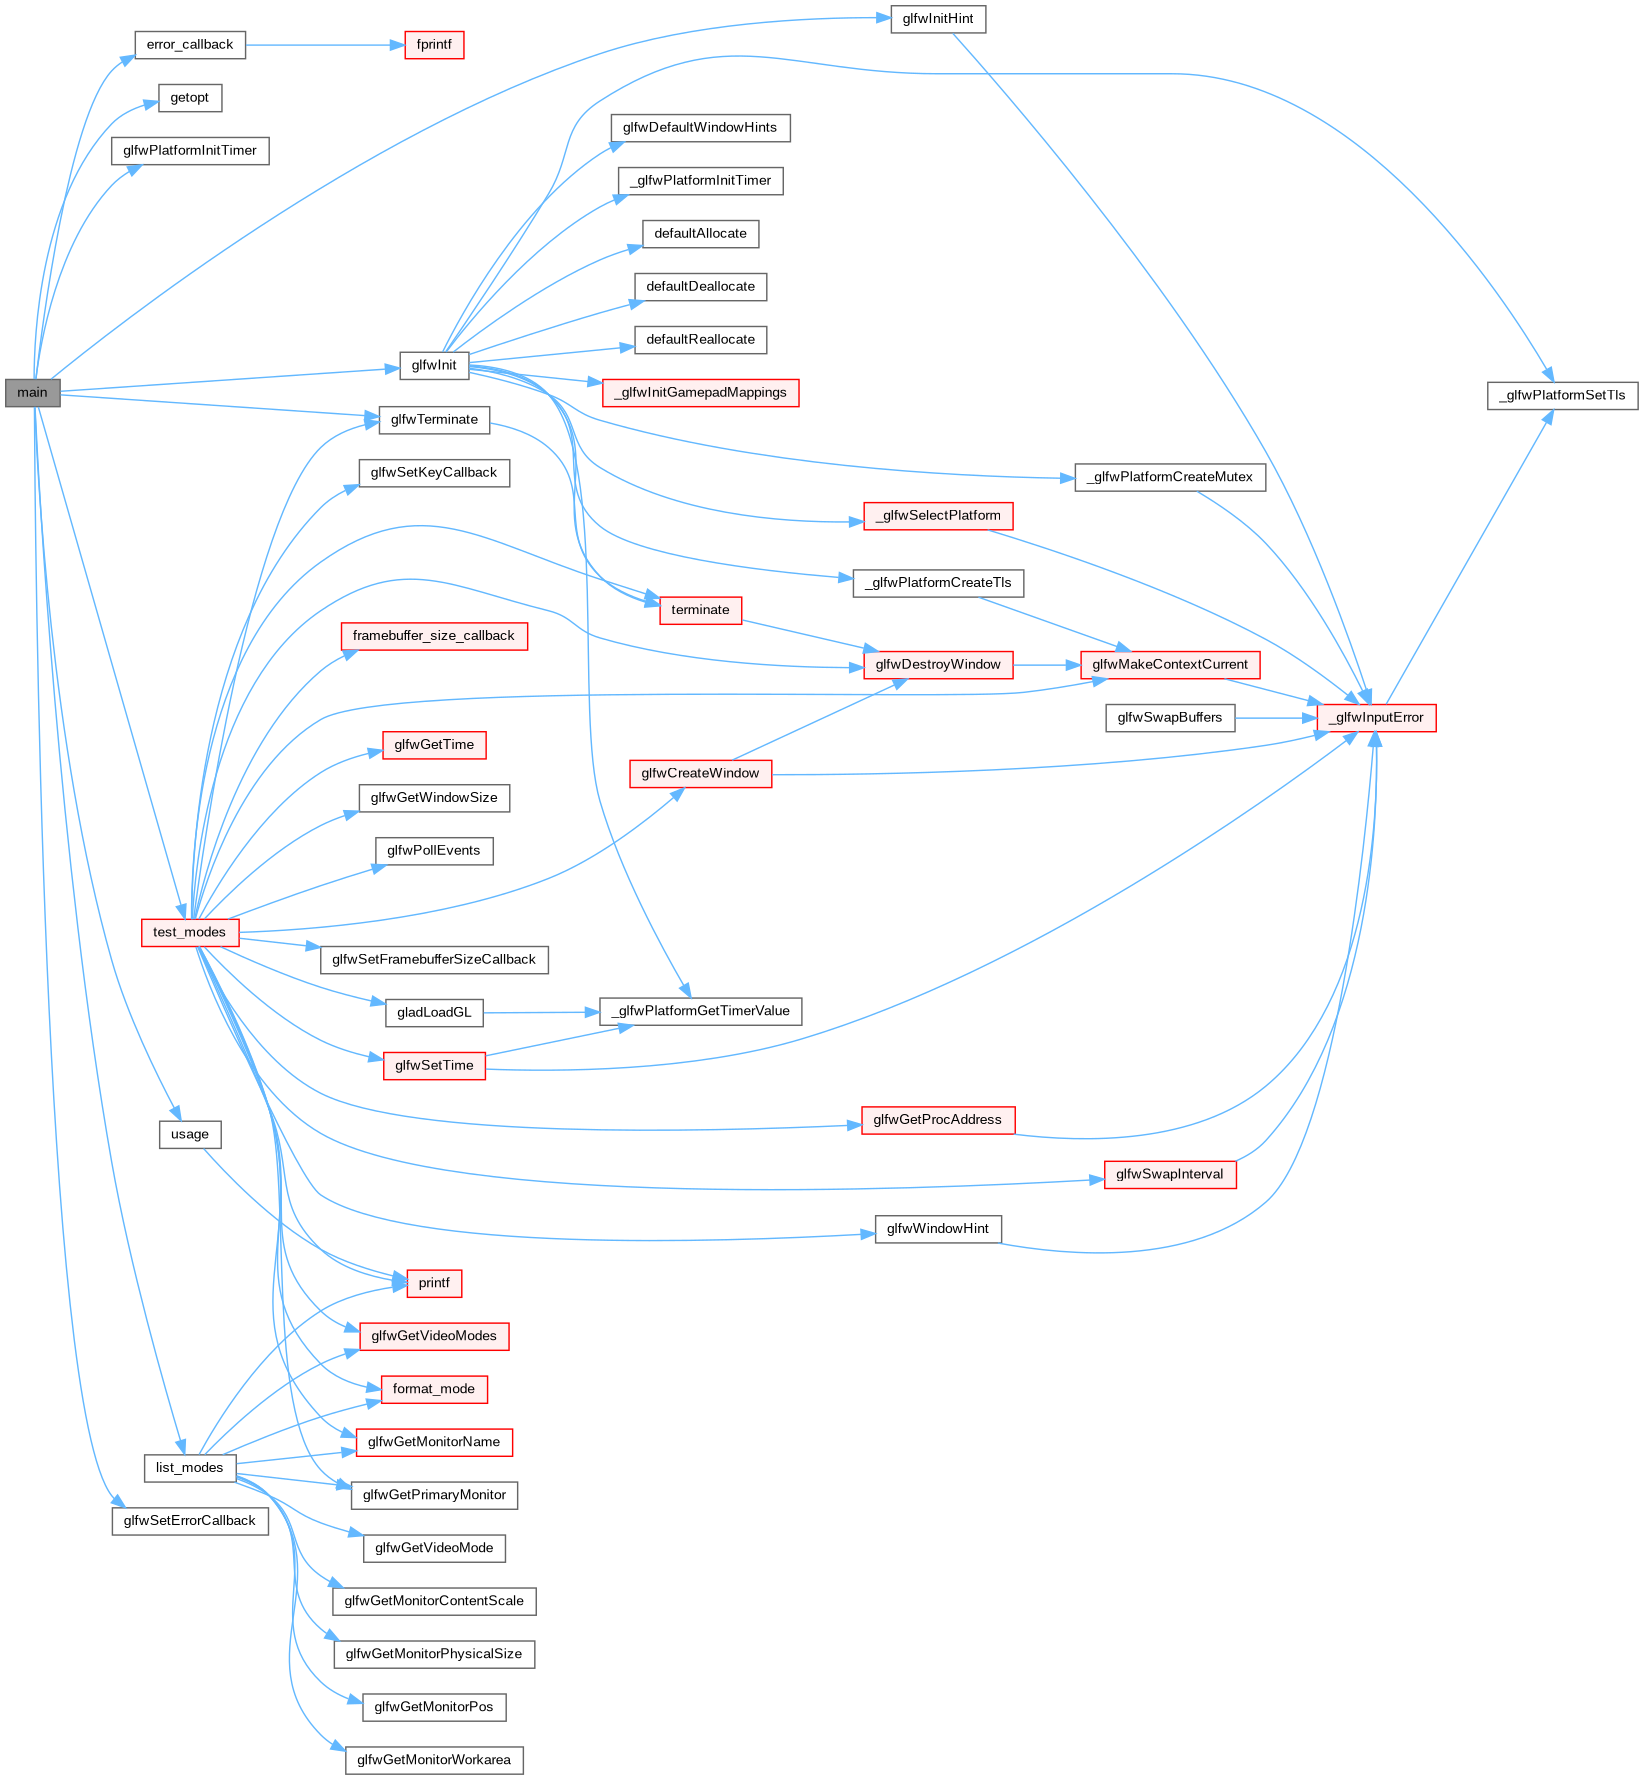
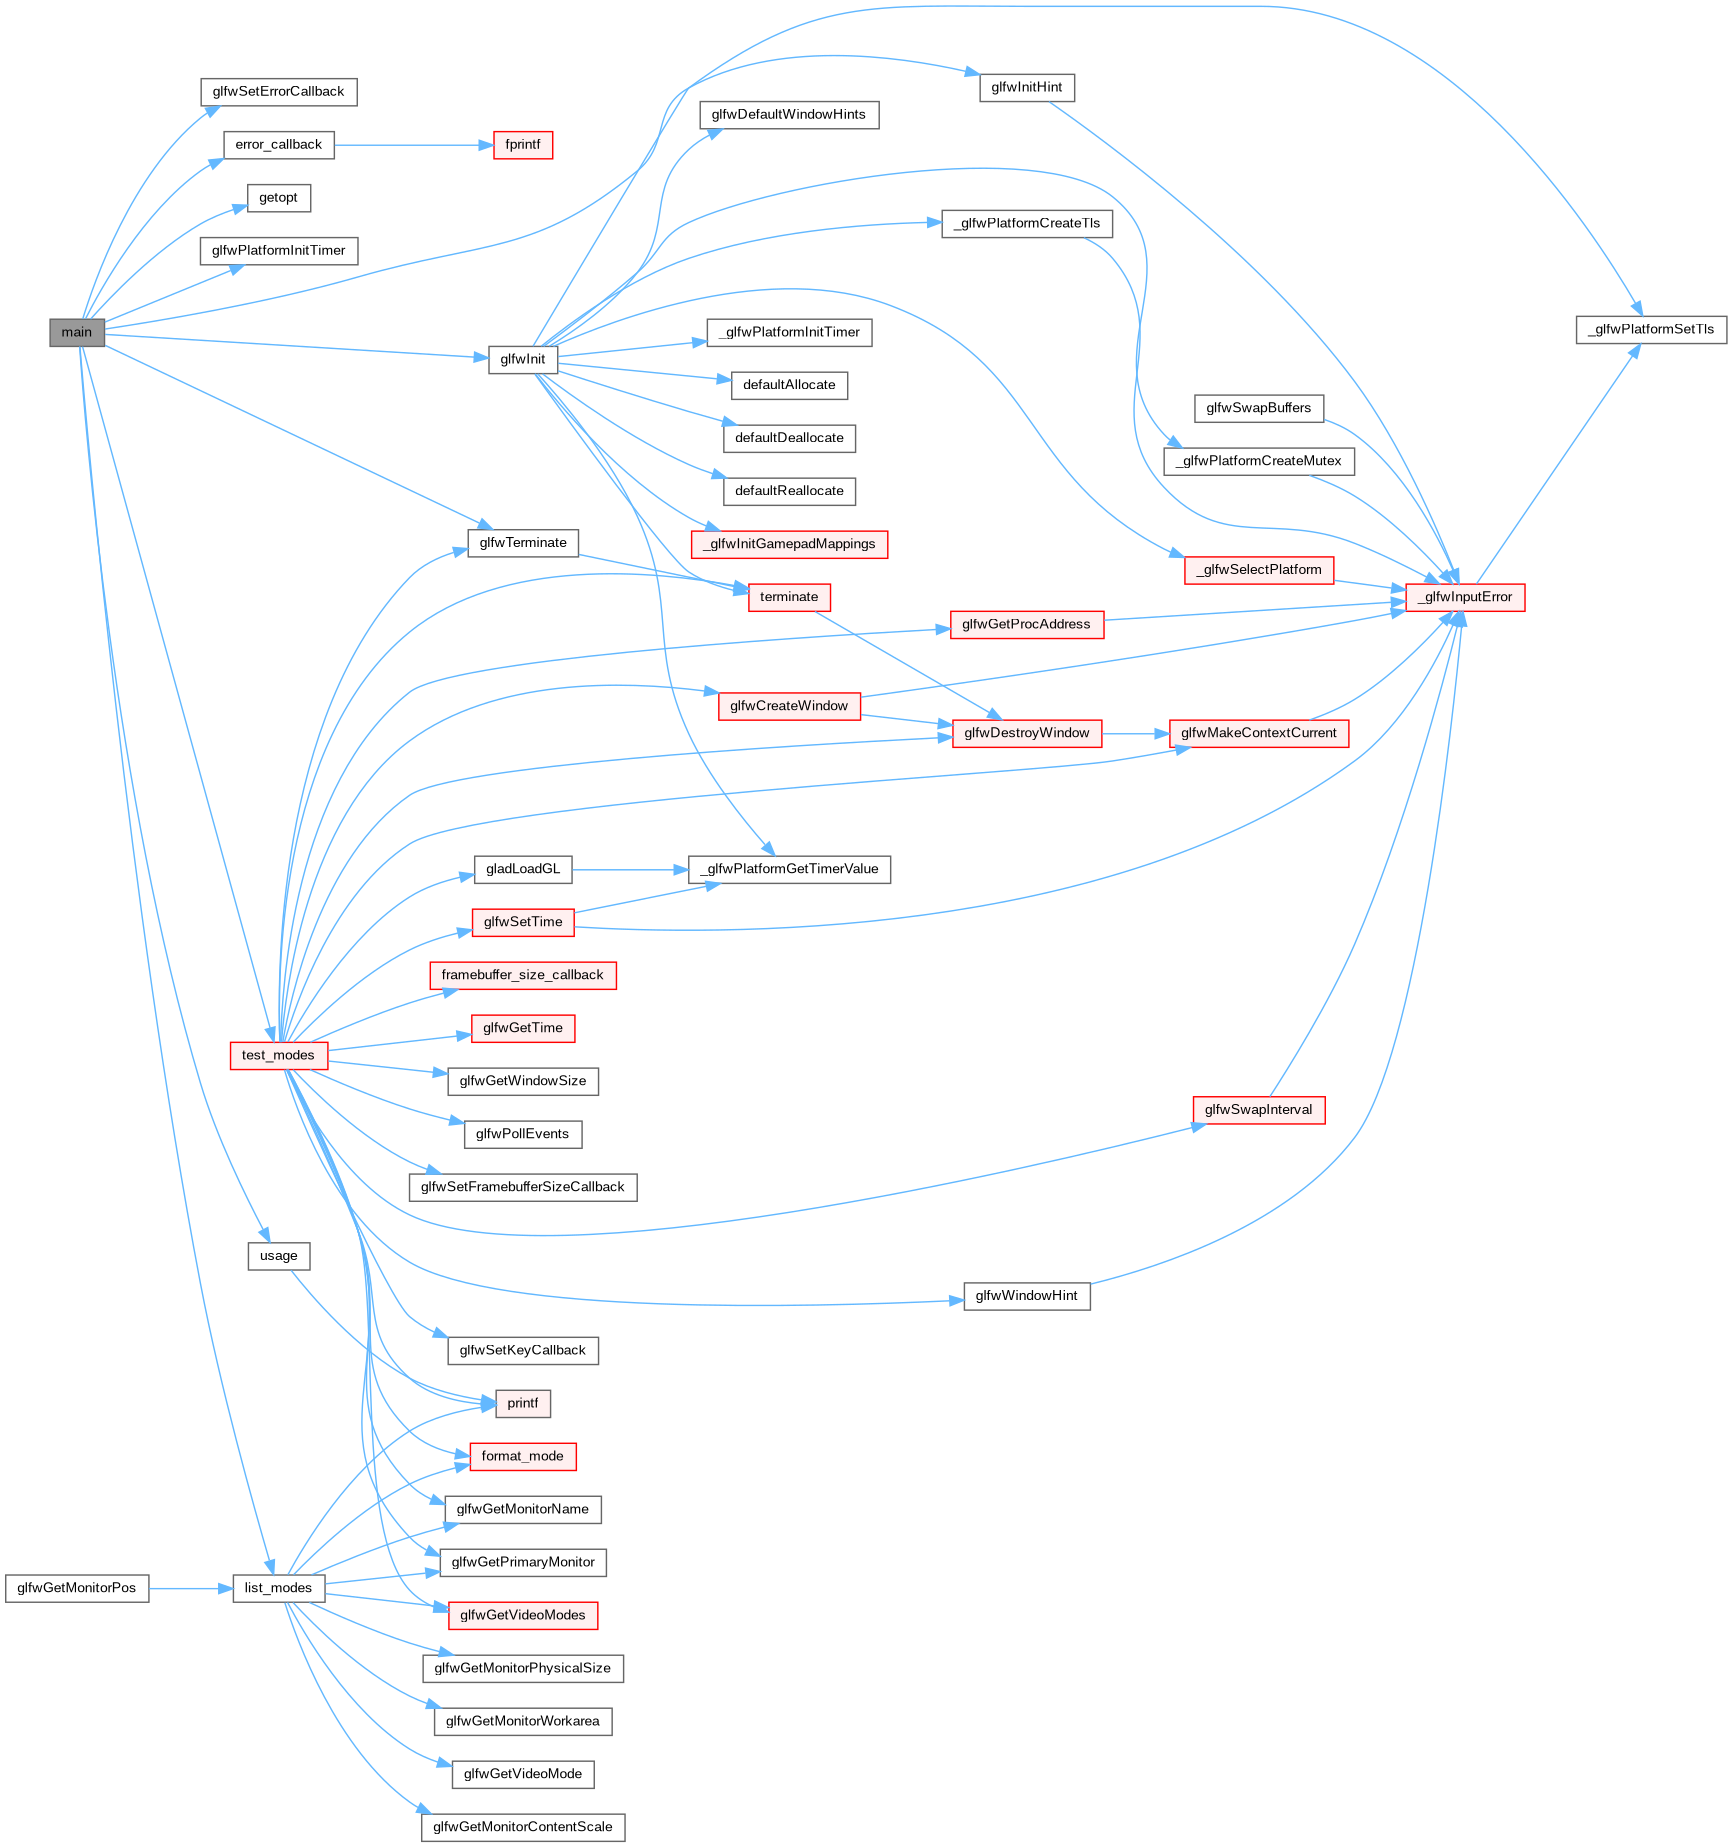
(1048, 622) -> (1166, 489)
(435, 1284) -> (523, 1404)
(435, 1443) -> (523, 1510)
(299, 1647) -> (184, 1589)
